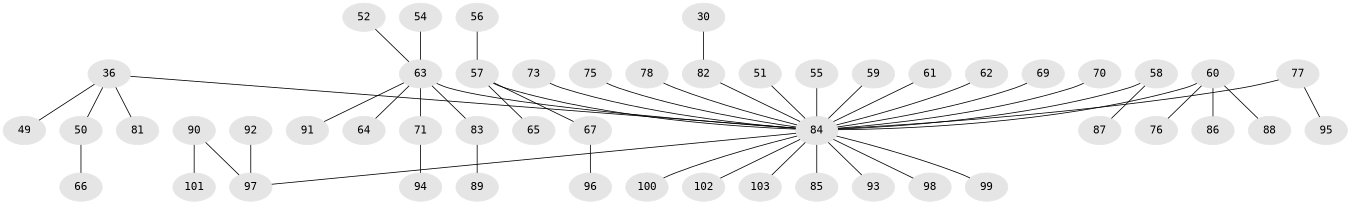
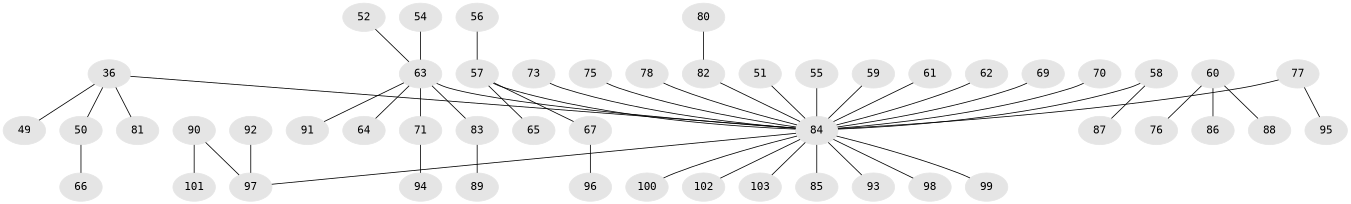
(704, 17) -> (704, 17)
(1019, 119) -> none
